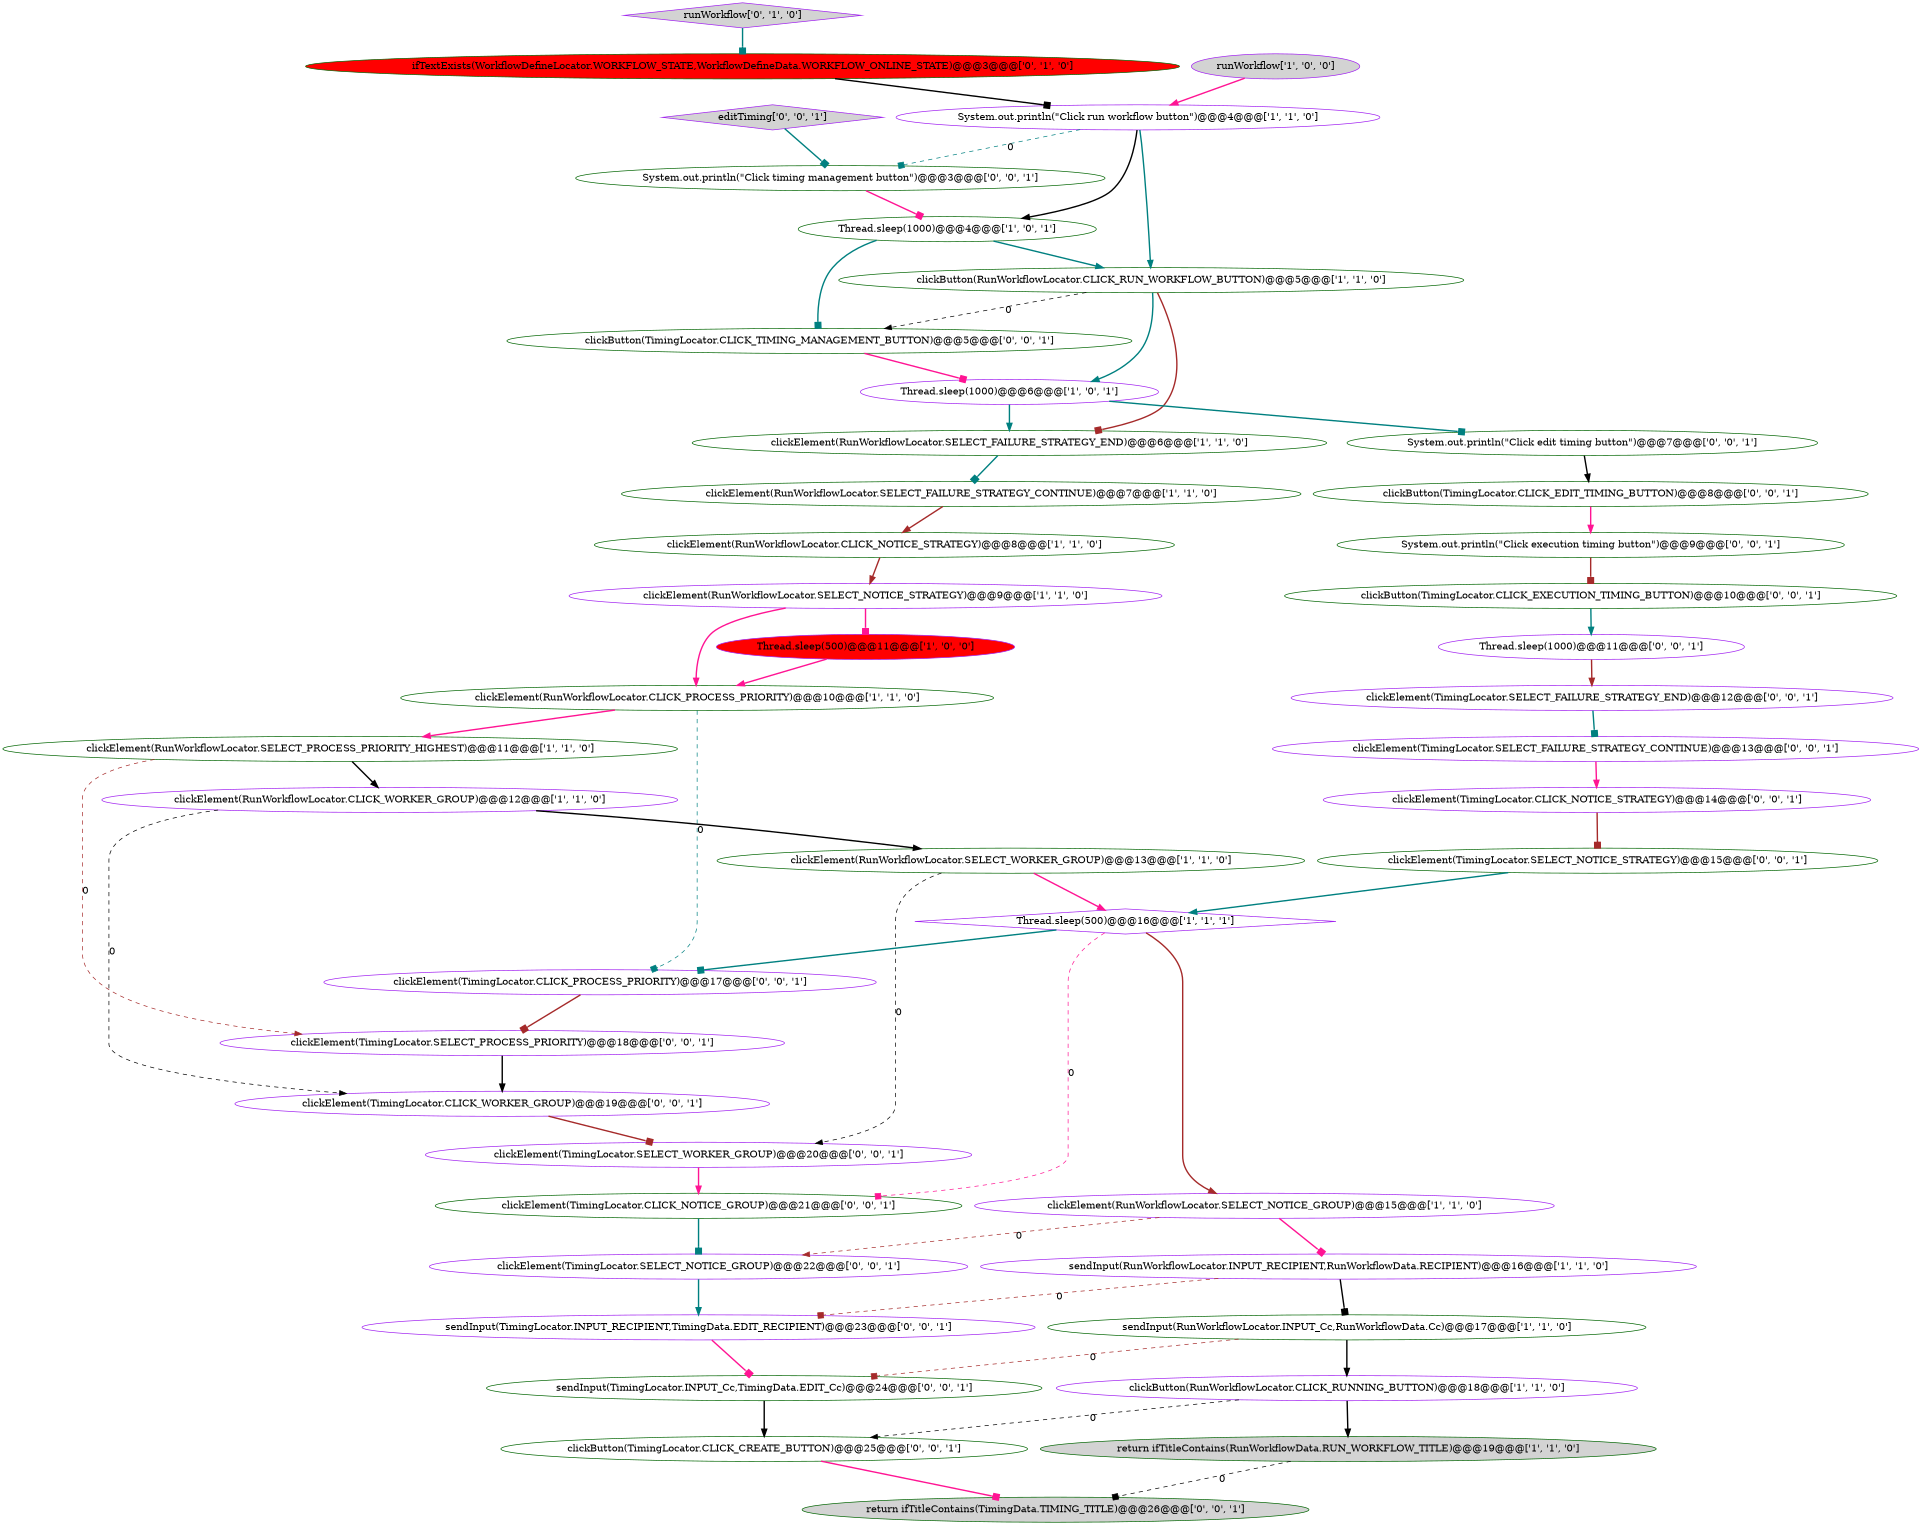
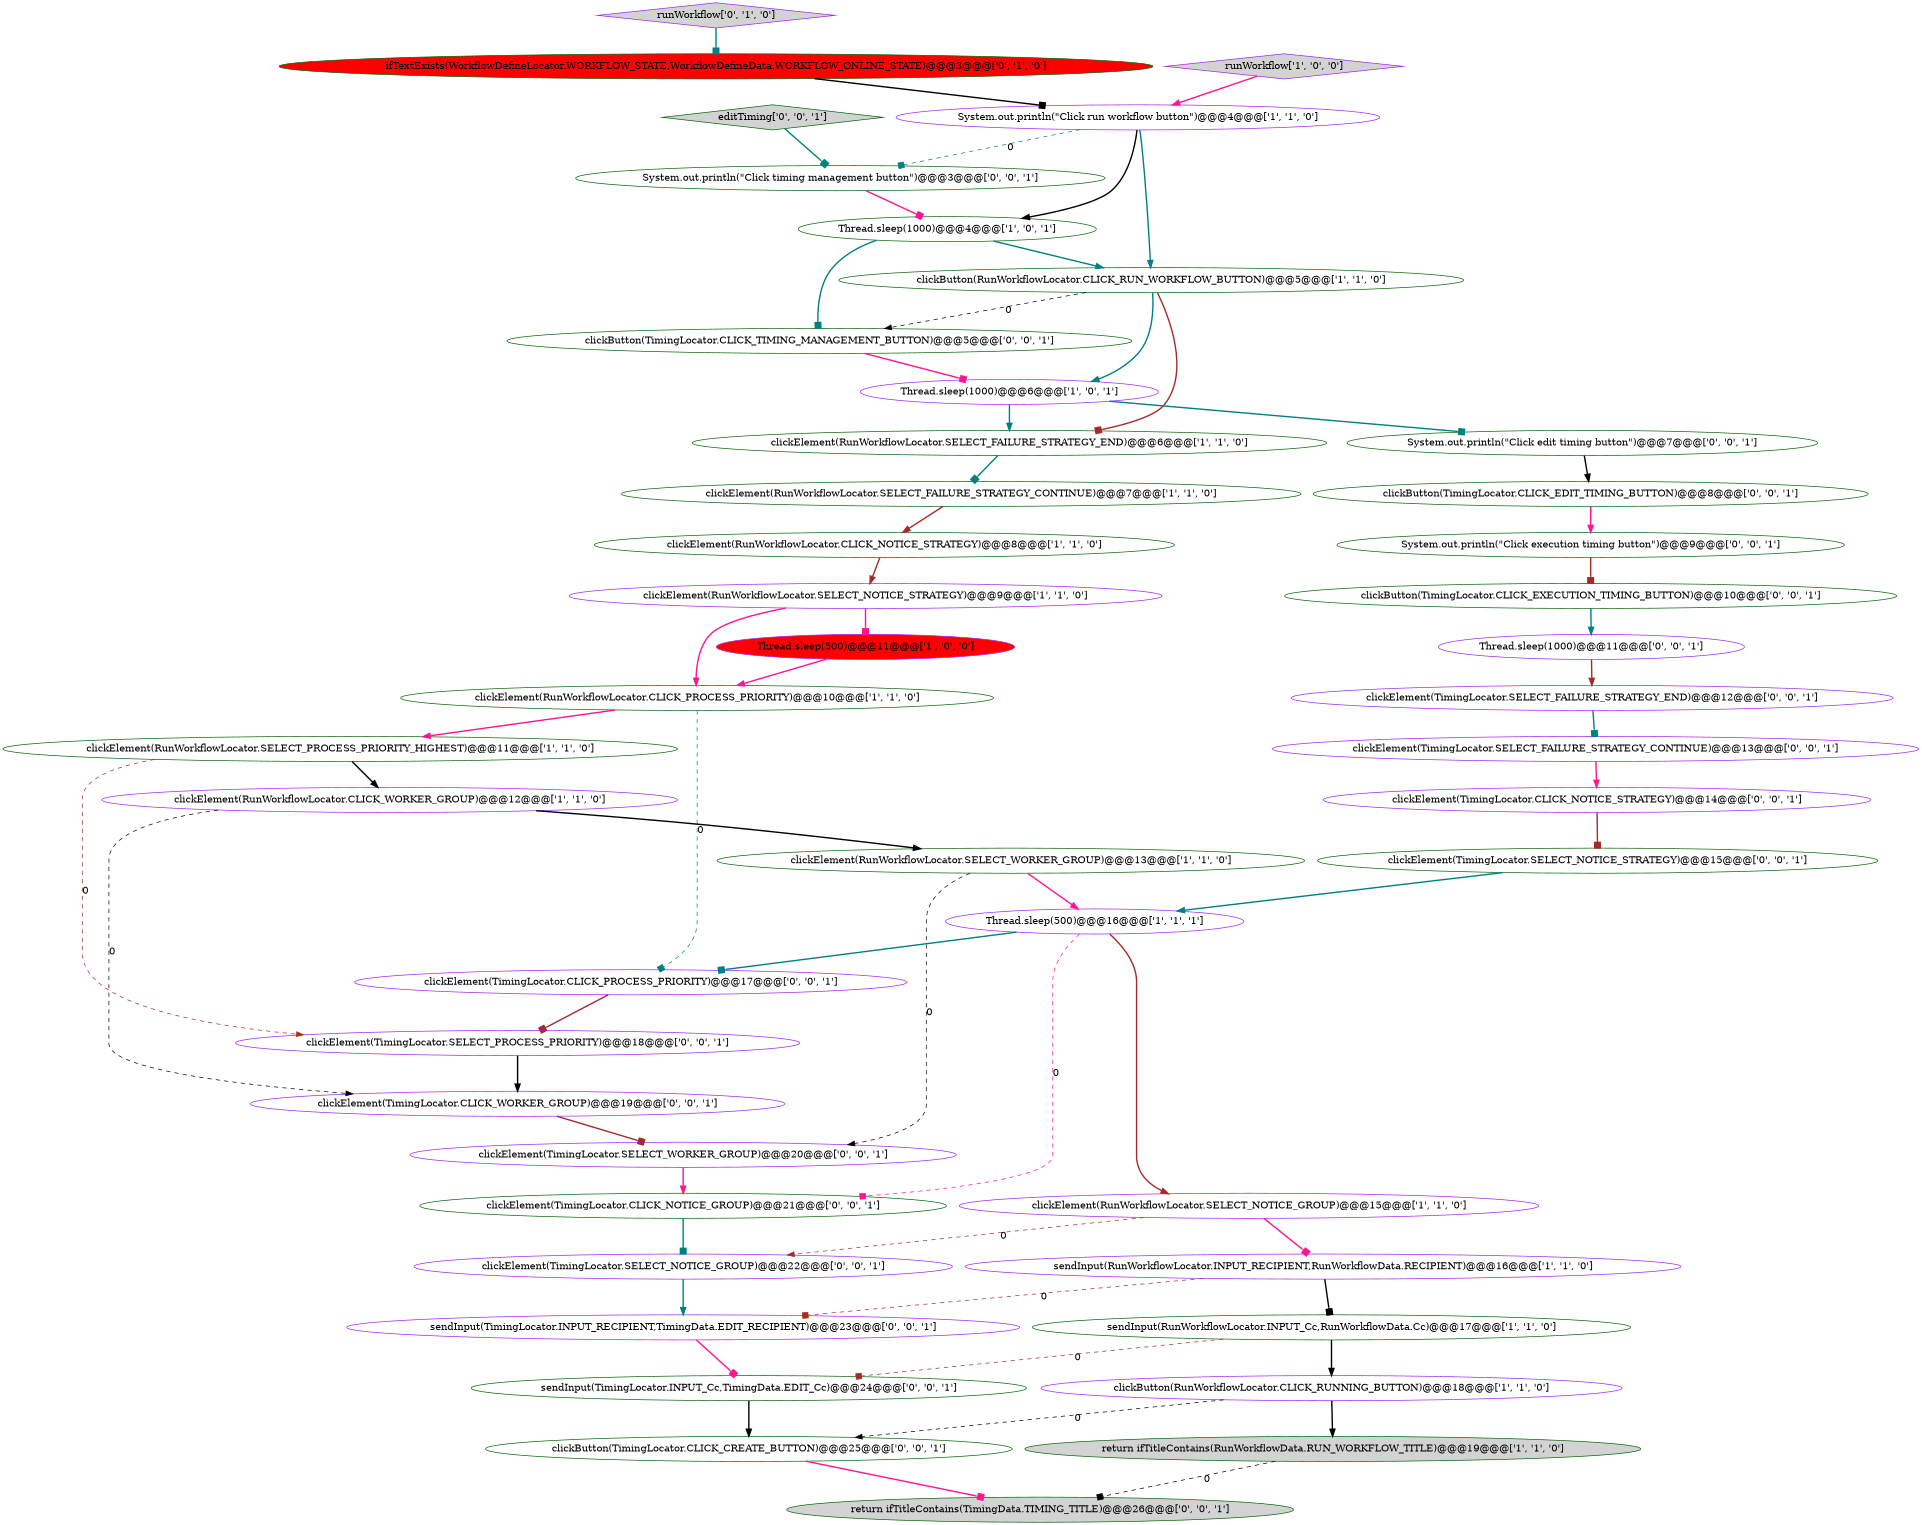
(1276, 66) -> (1284, 66)
(773, 117) -> (773, 117)
(1125, 921) -> (1095, 921)
